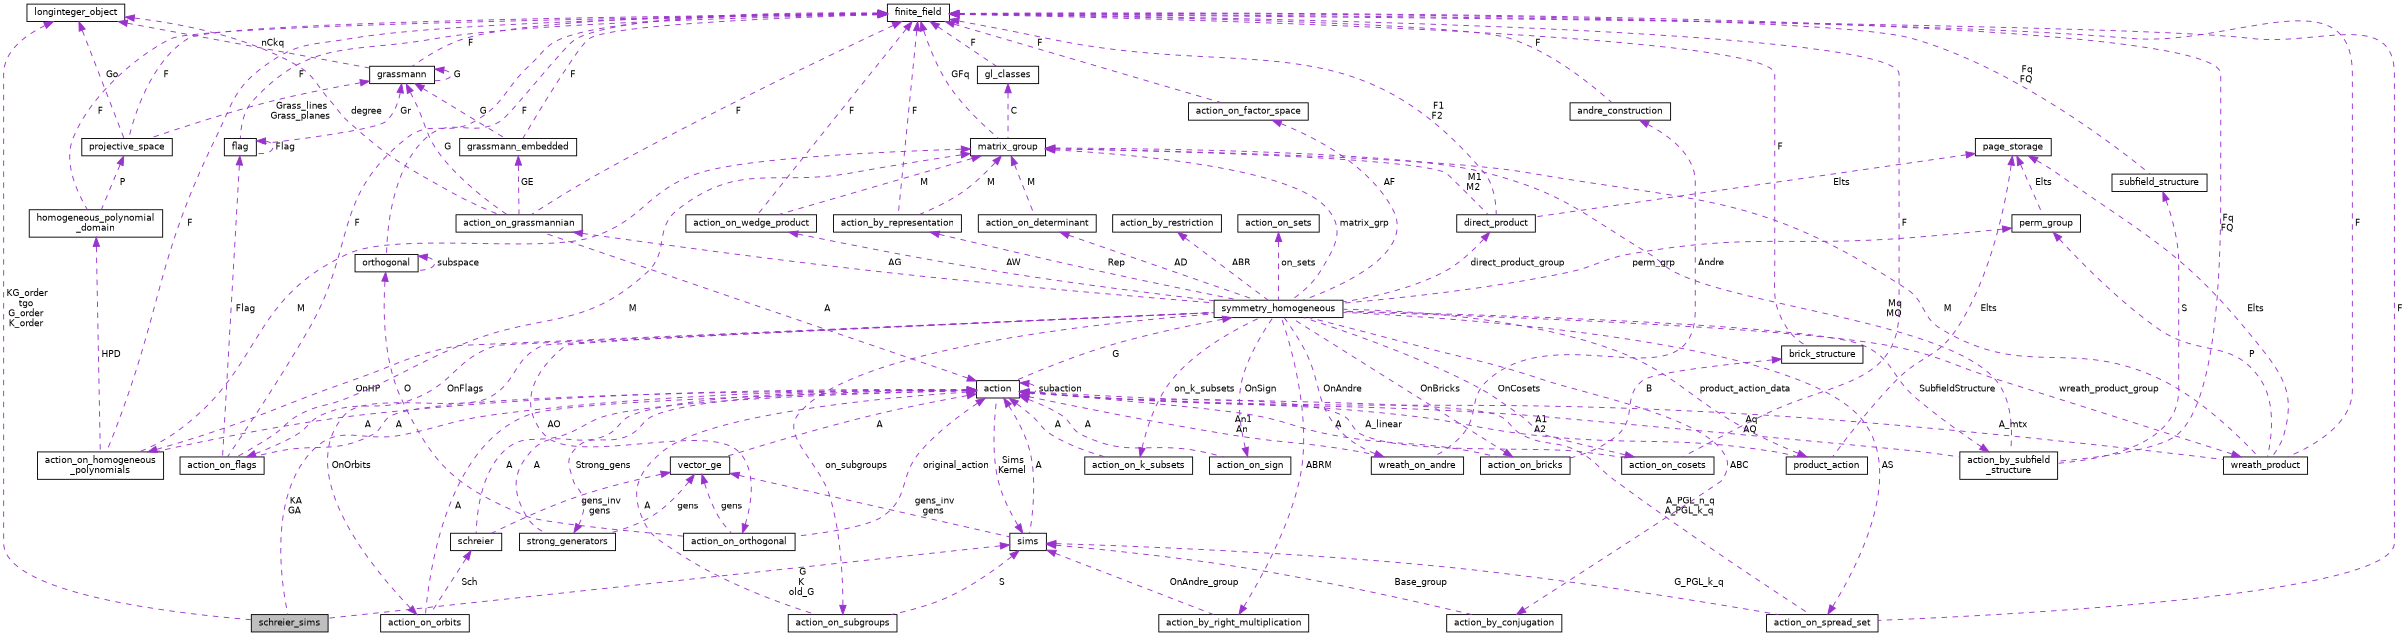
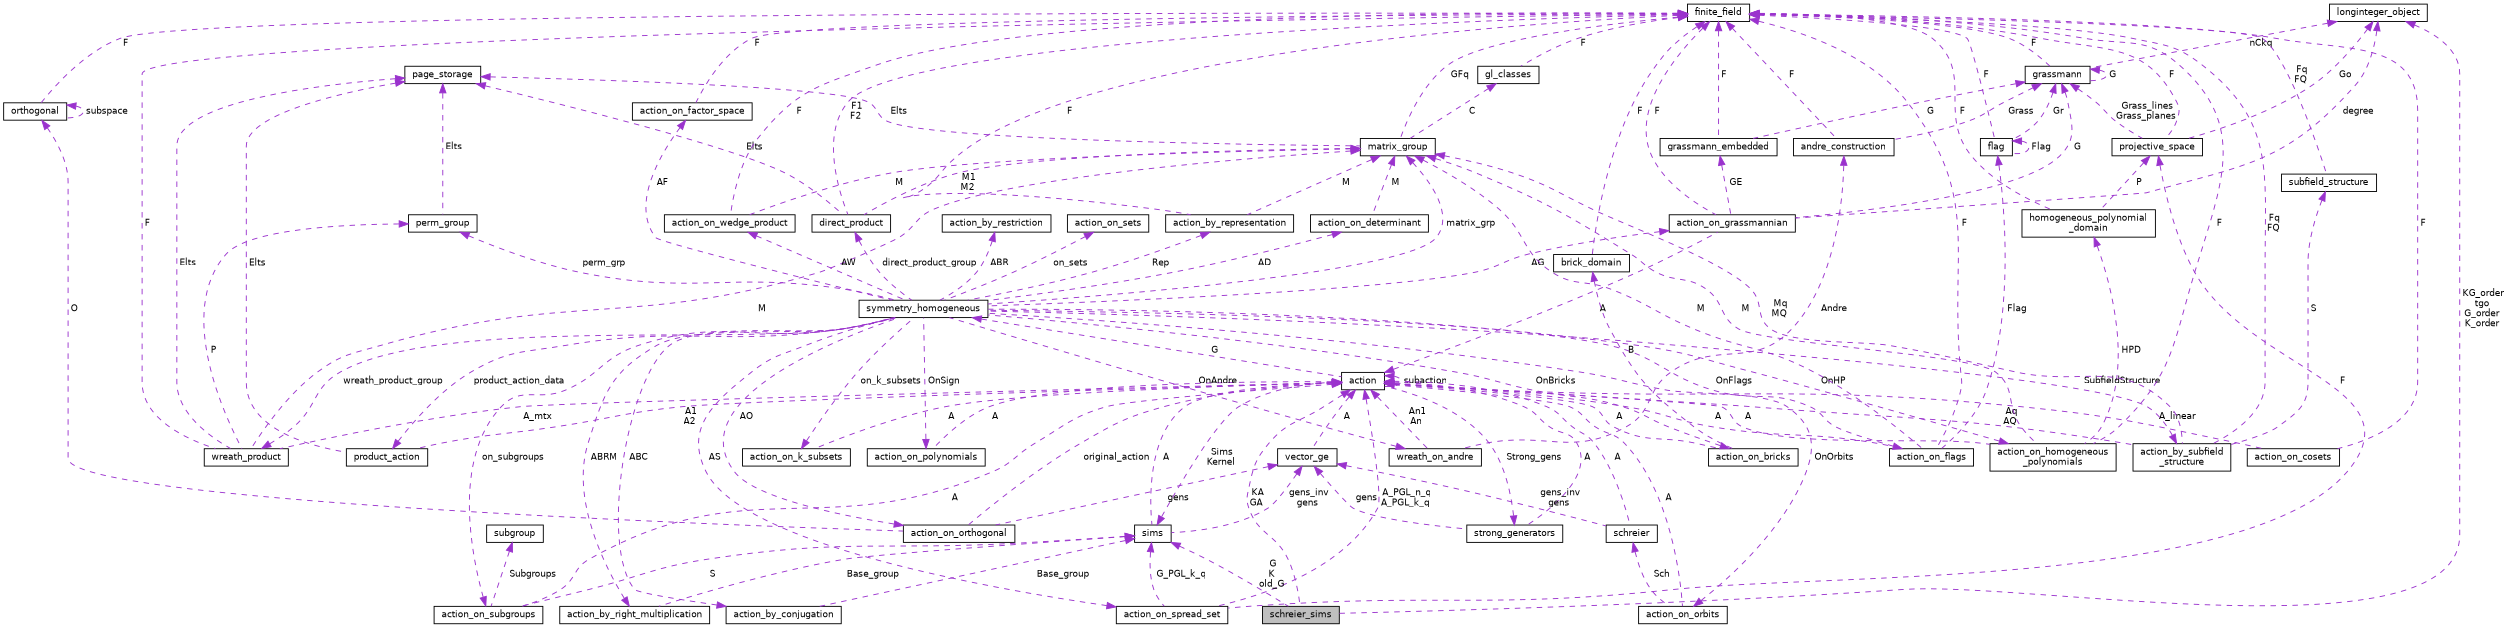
(2126, 31) -> (1994, 571)
none -> (1967, 122)
none -> (920, 128)
(1822, 355) -> (1592, 263)
(1468, 382) -> none
(1250, 466) -> (926, 457)
none -> (515, 534)
(1203, 583) -> (872, 574)
